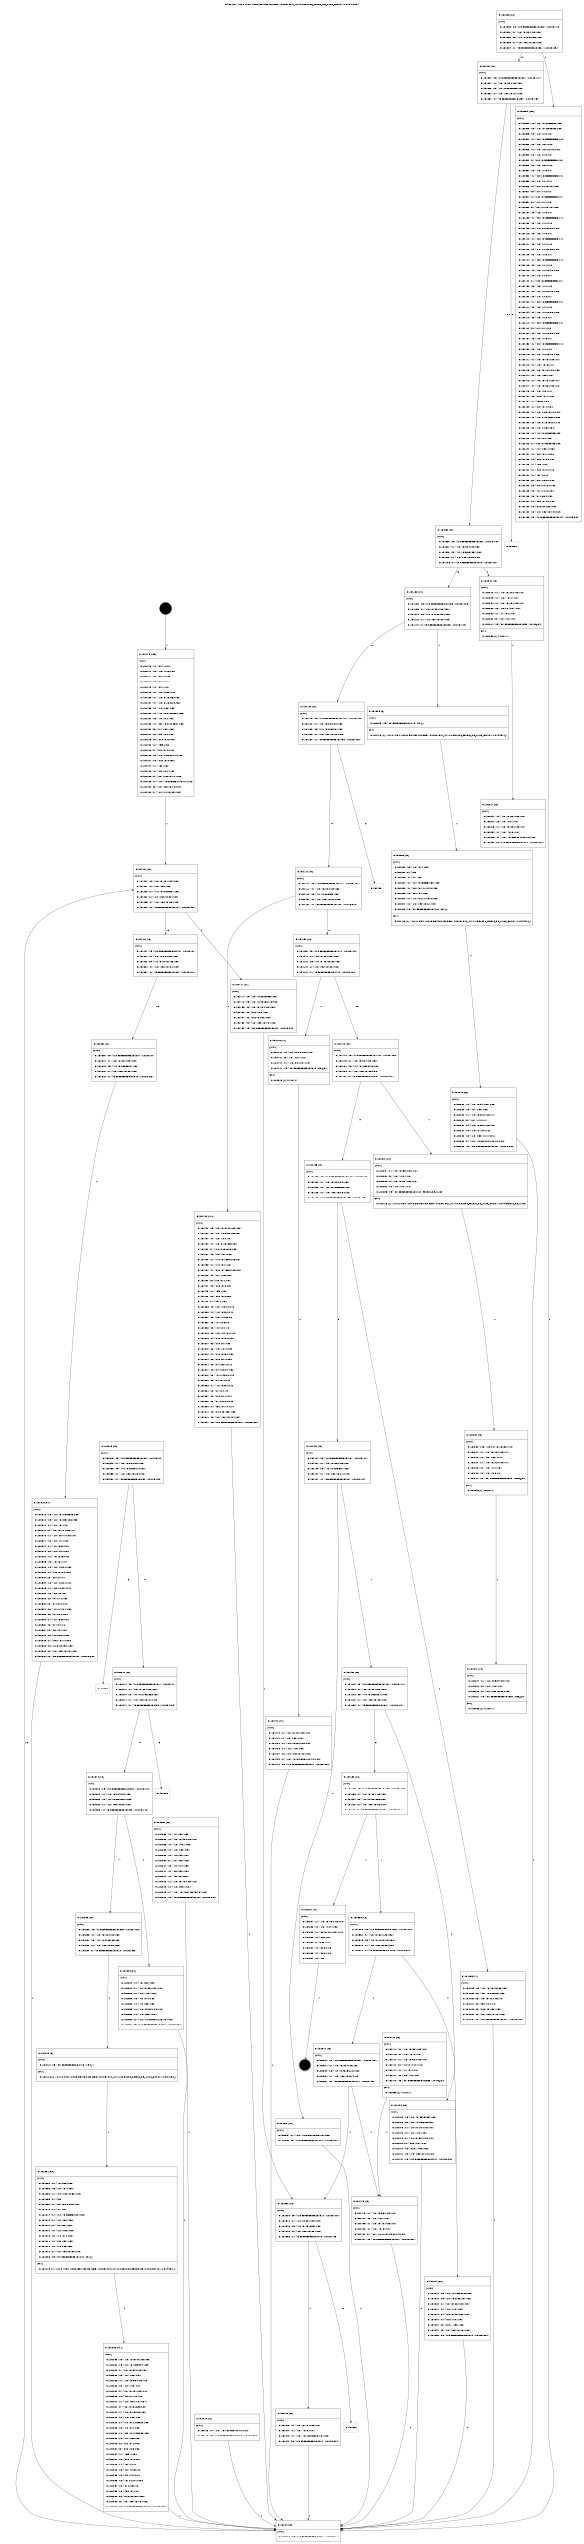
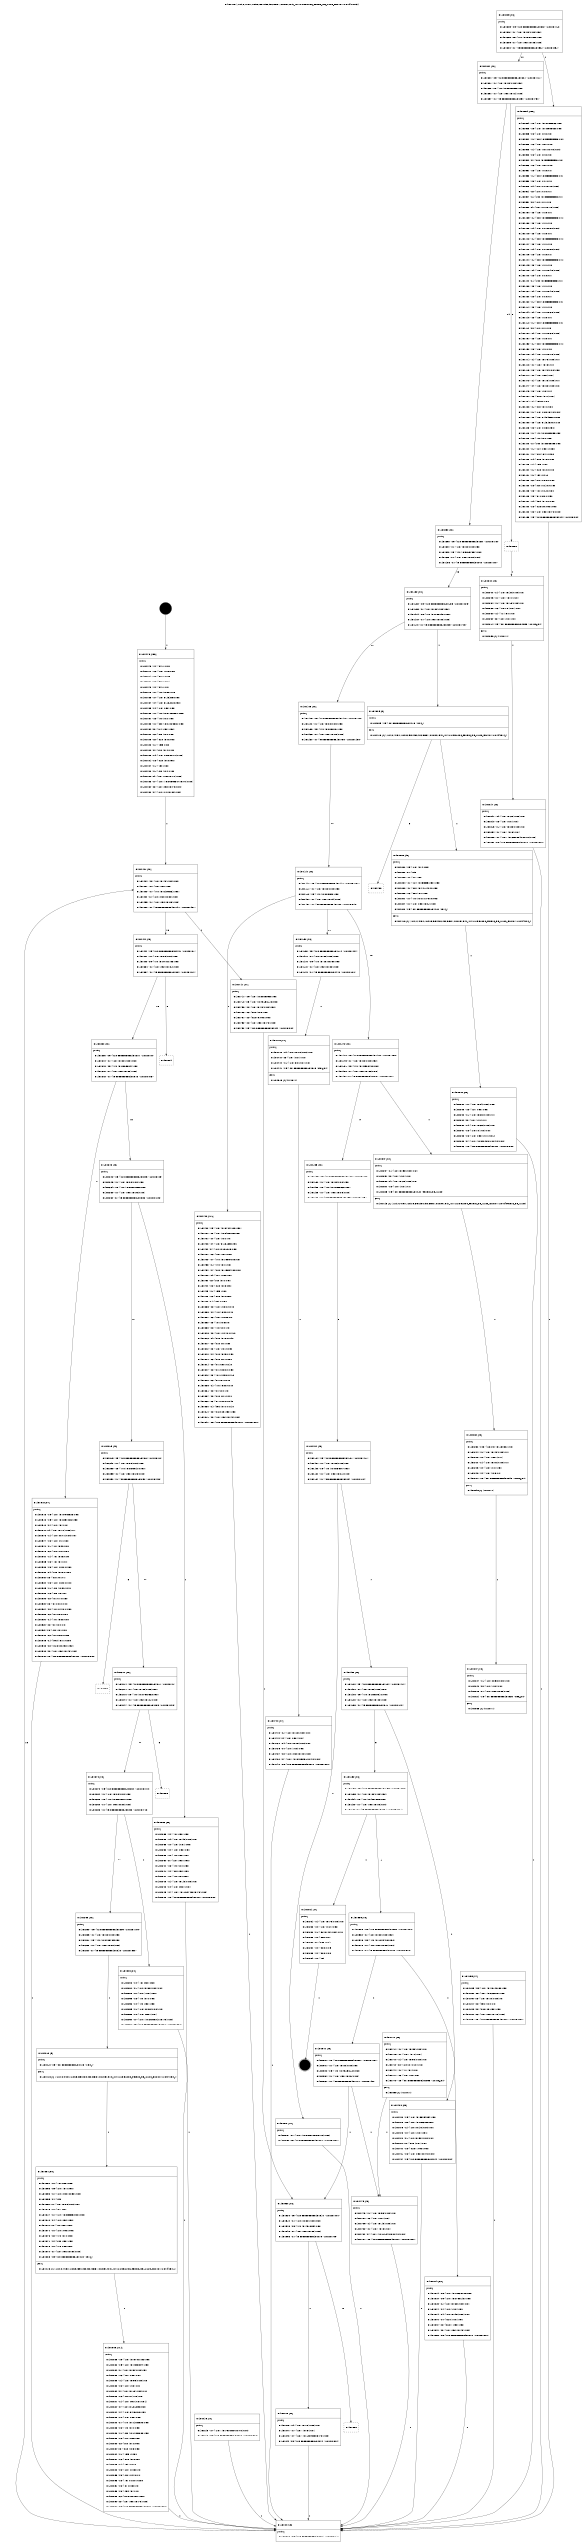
(486, 571) -> (511, 563)
(356, 813) -> (405, 811)
(346, 1007) -> (368, 971)
none -> (166, 1060)
none -> (132, 1181)
(414, 1586) -> none
none -> (540, 1777)
